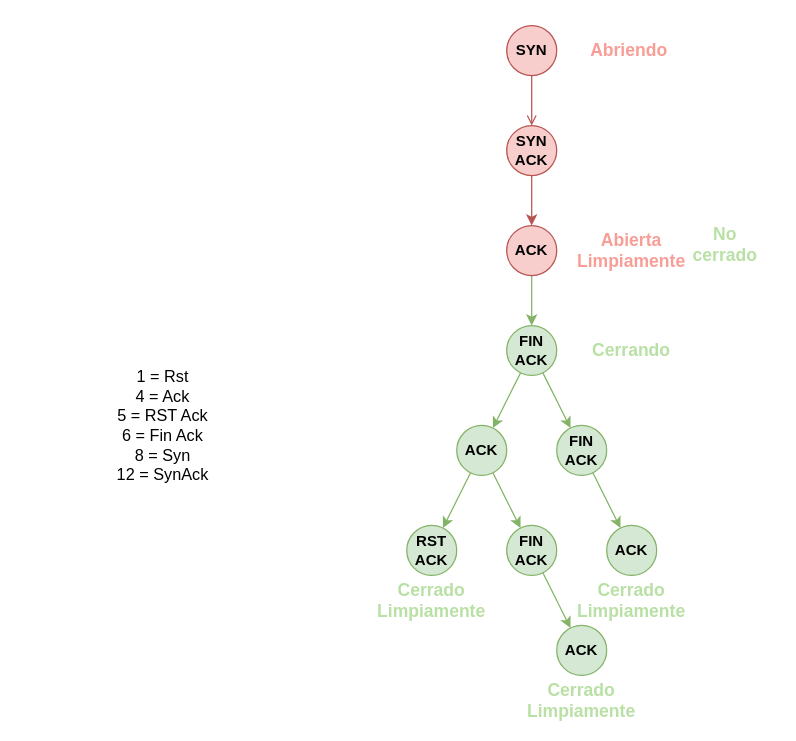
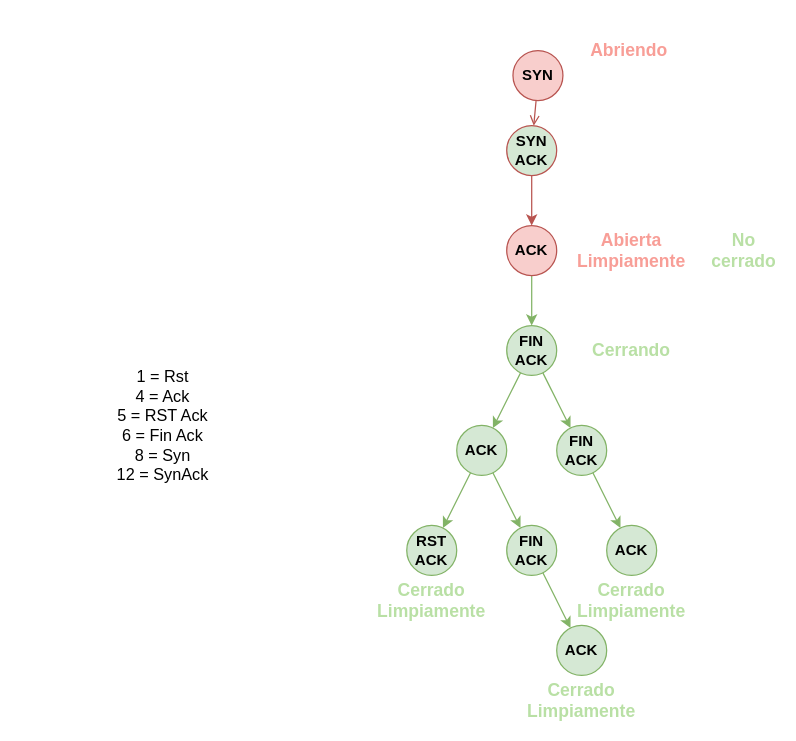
(532, 51) -> (538, 76)
(532, 151) -> (532, 151)
(726, 244) -> (744, 251)
